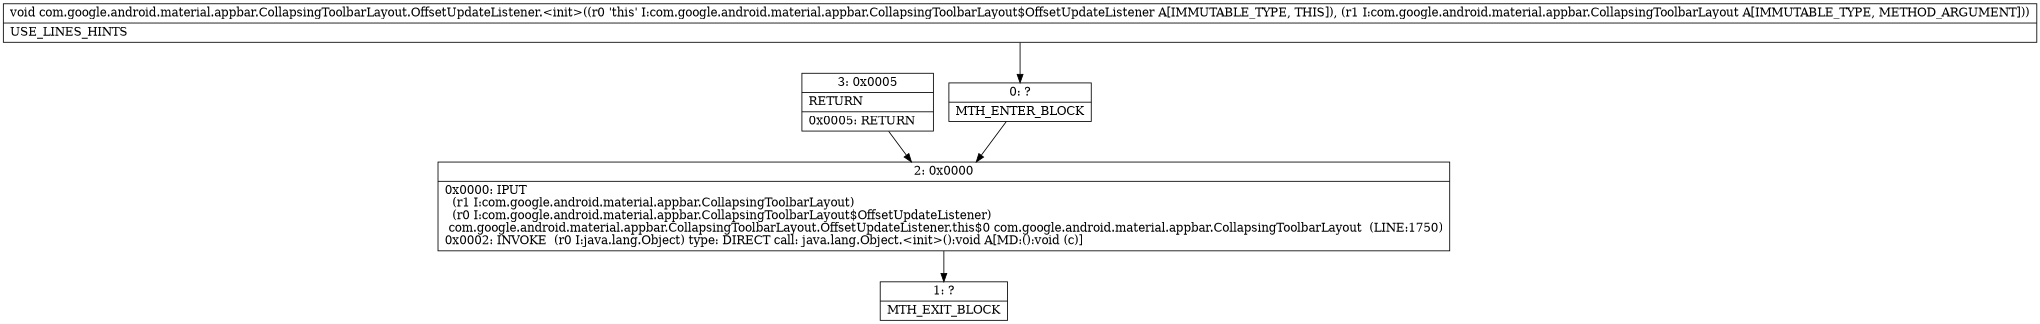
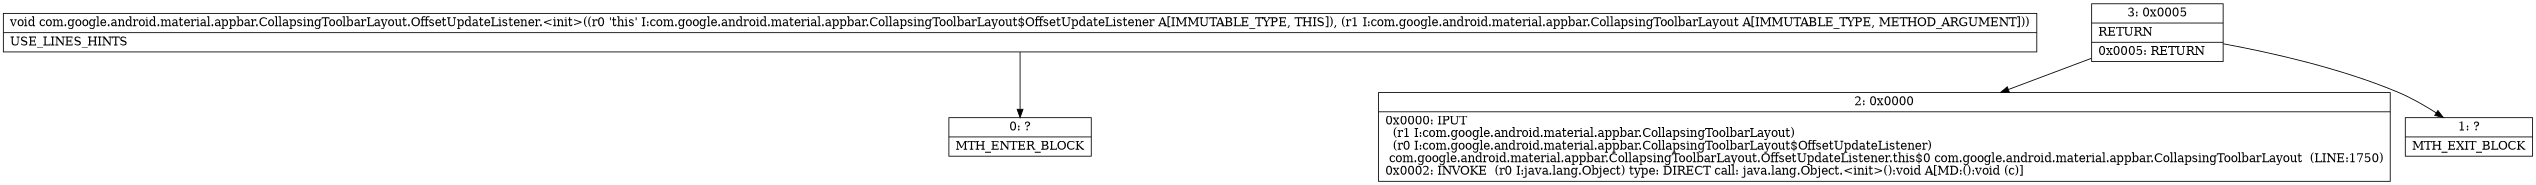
(994, 138) -> none
(944, 262) -> (2333, 69)
